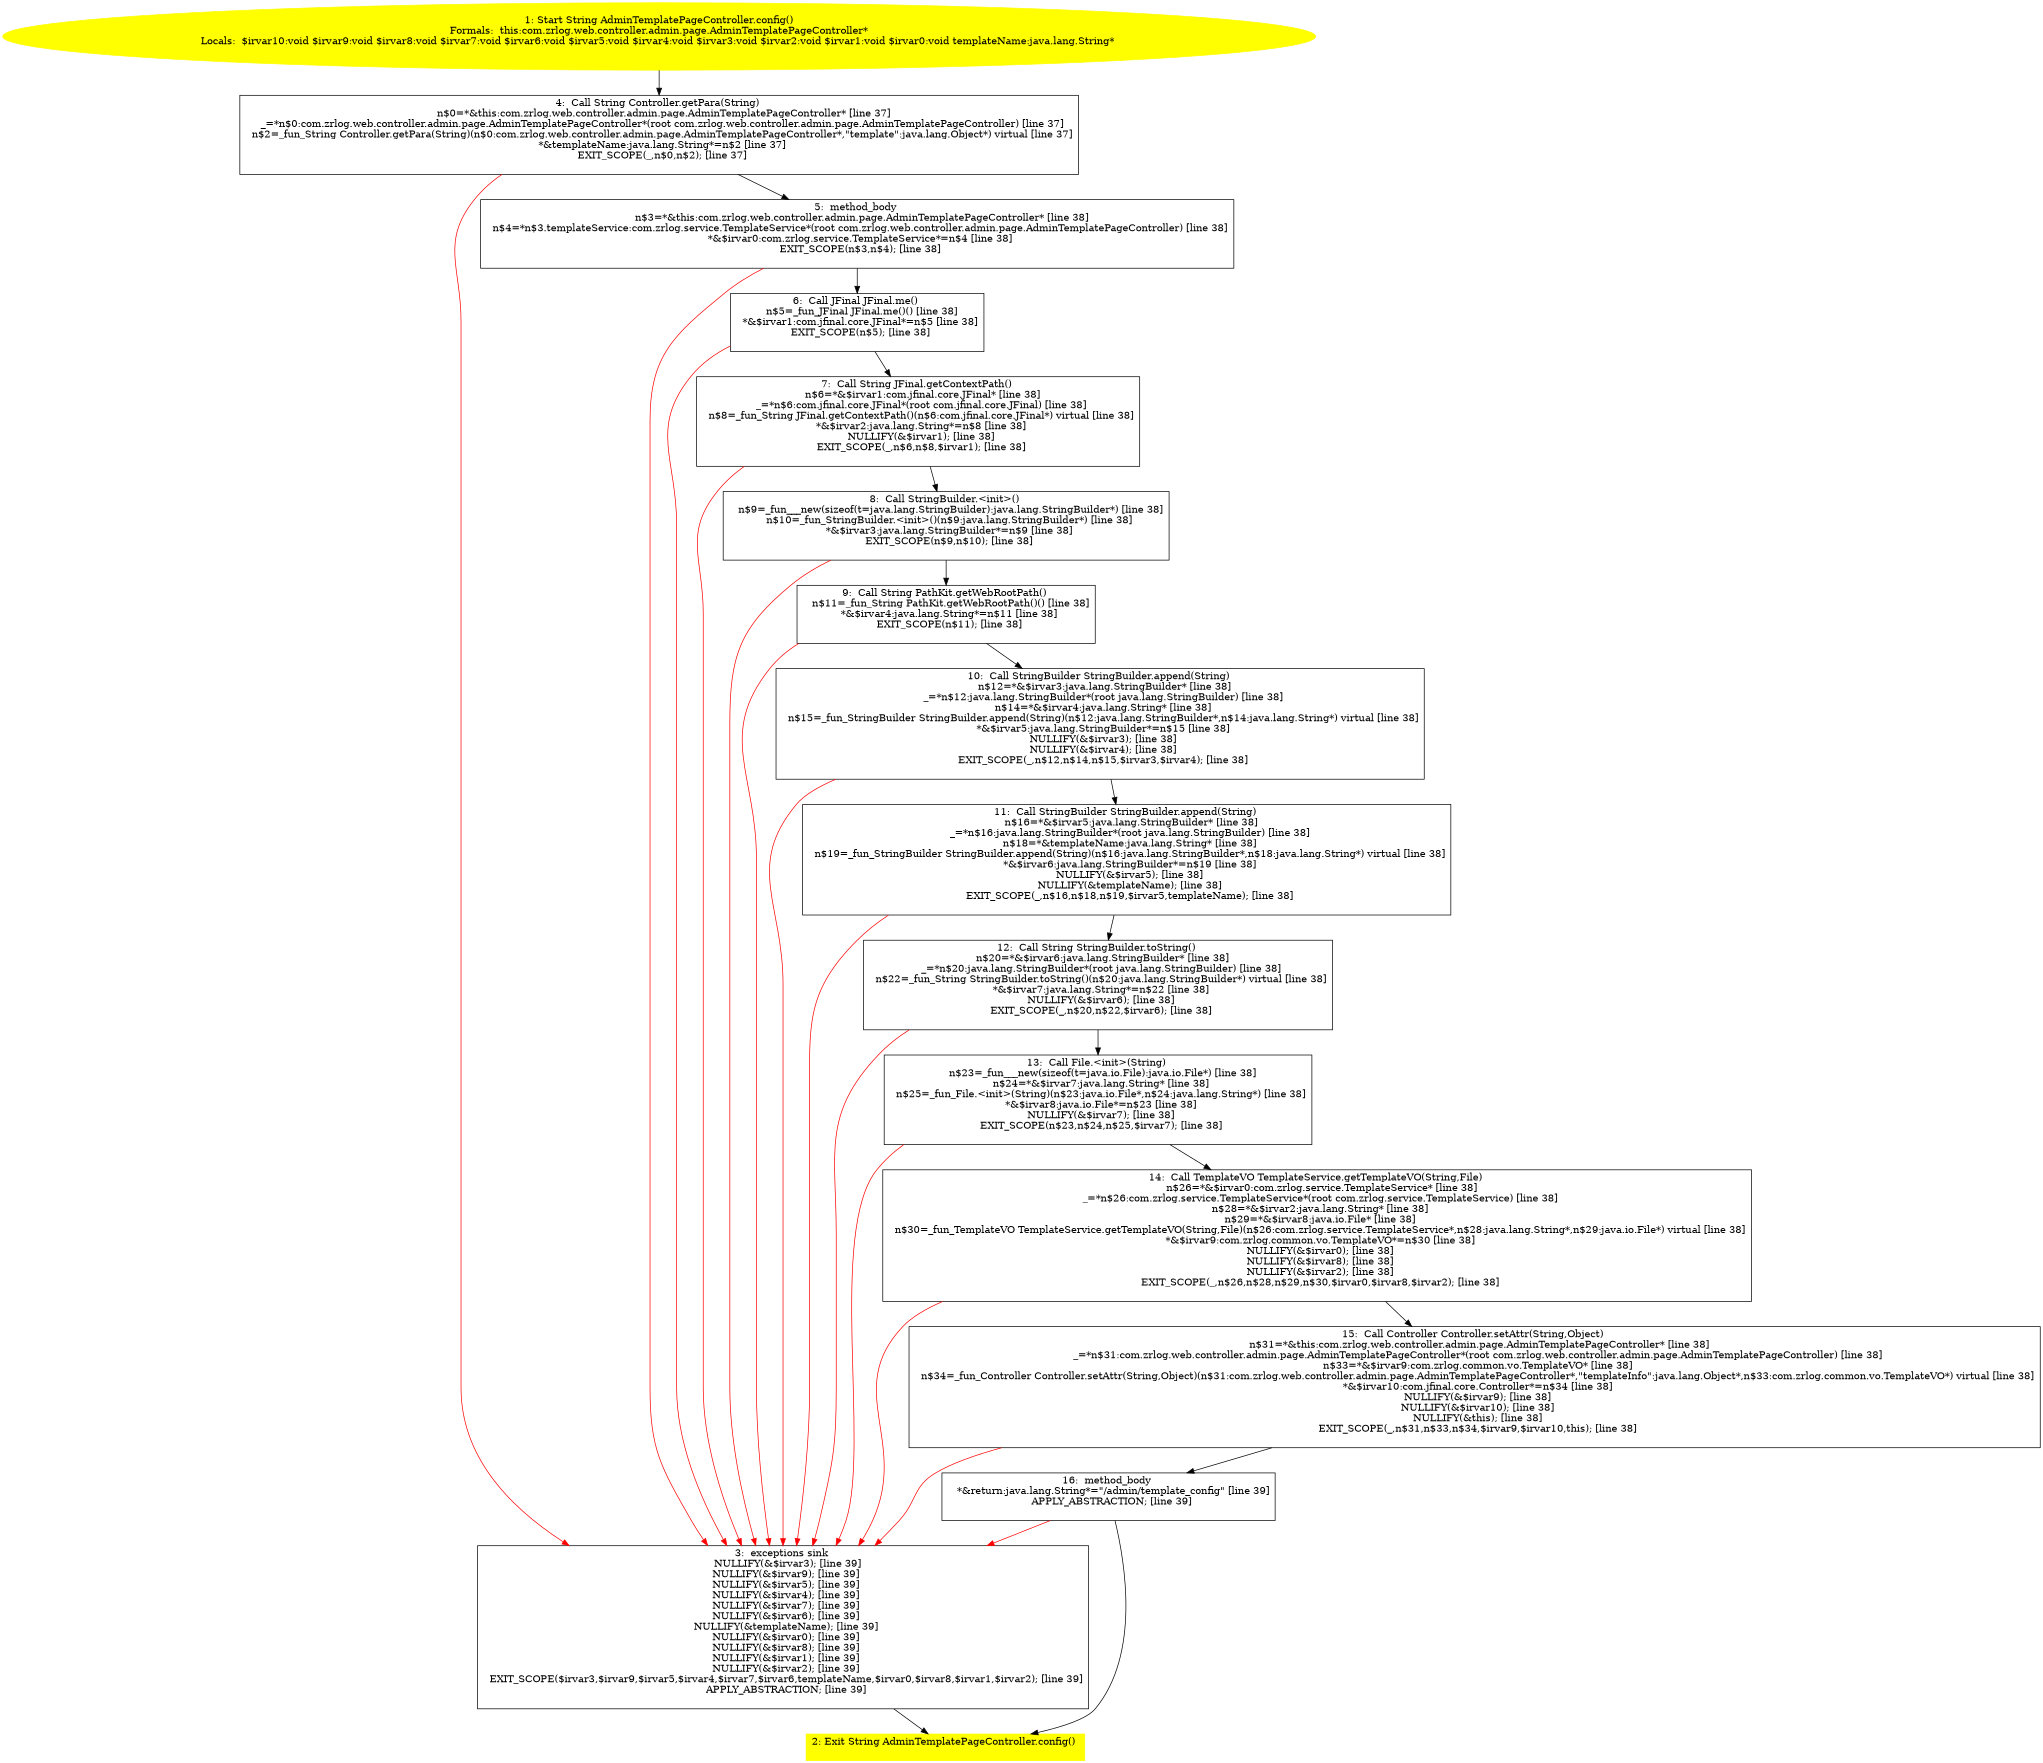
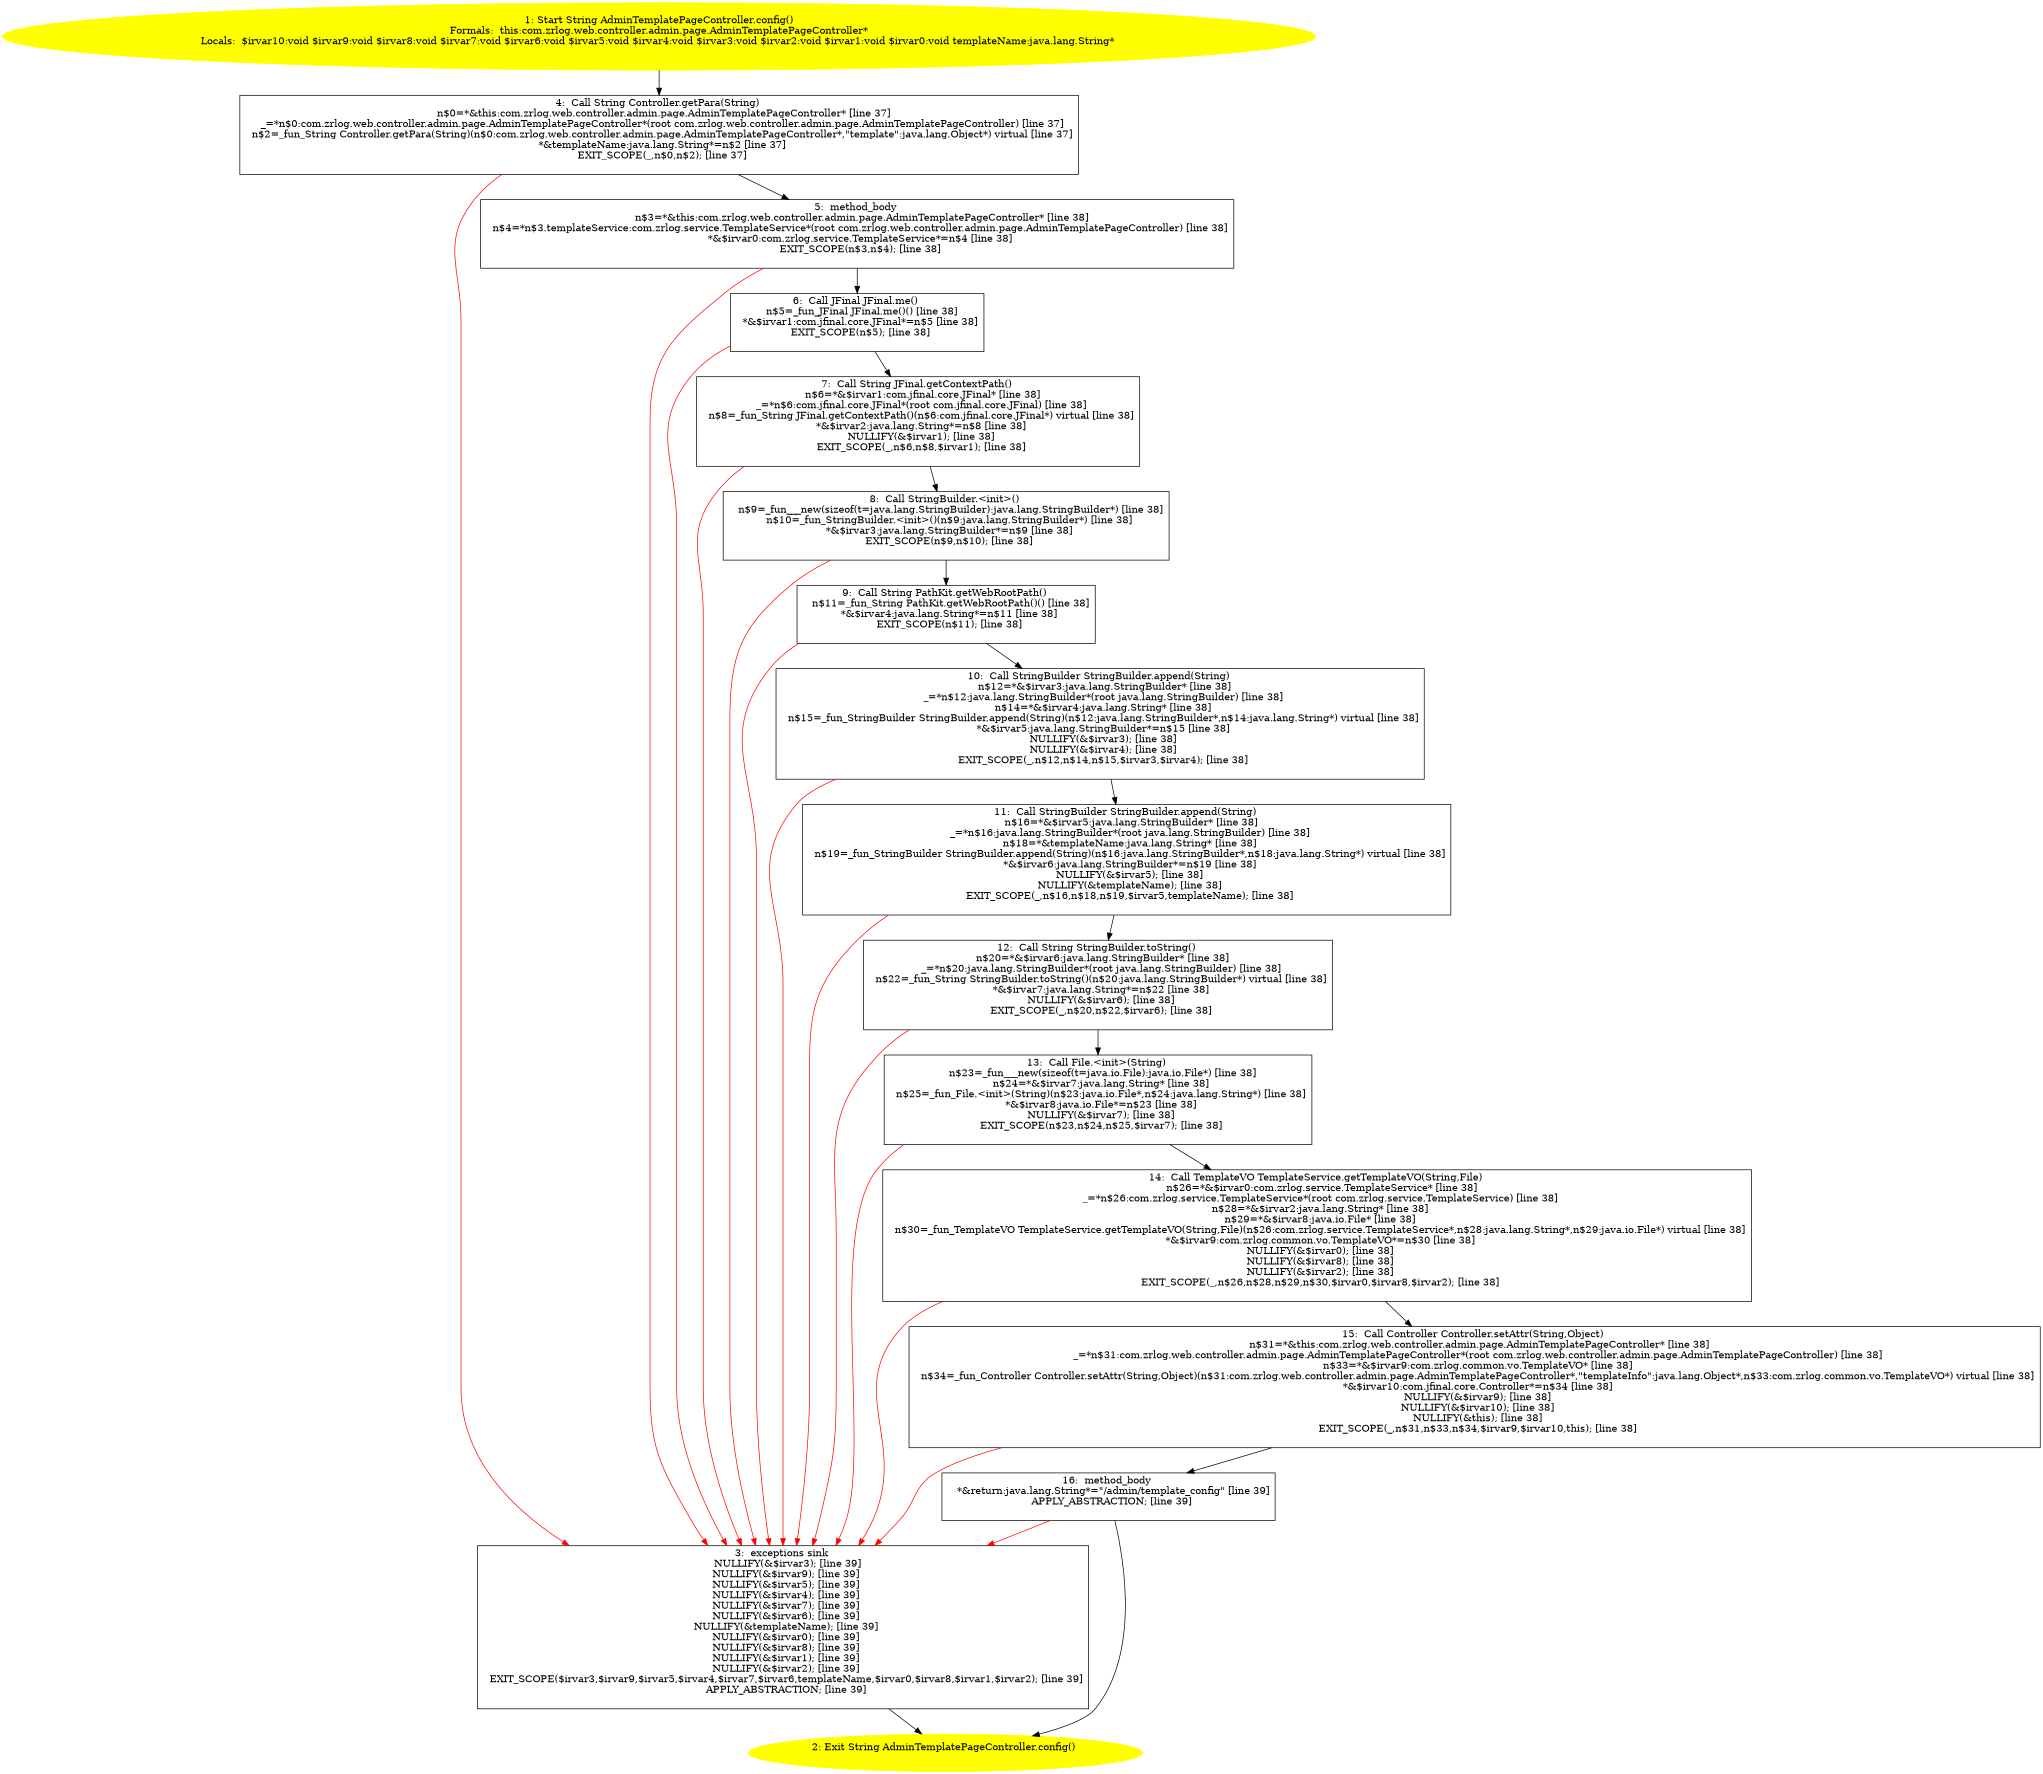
(945, 1747) -> (945, 1753)
